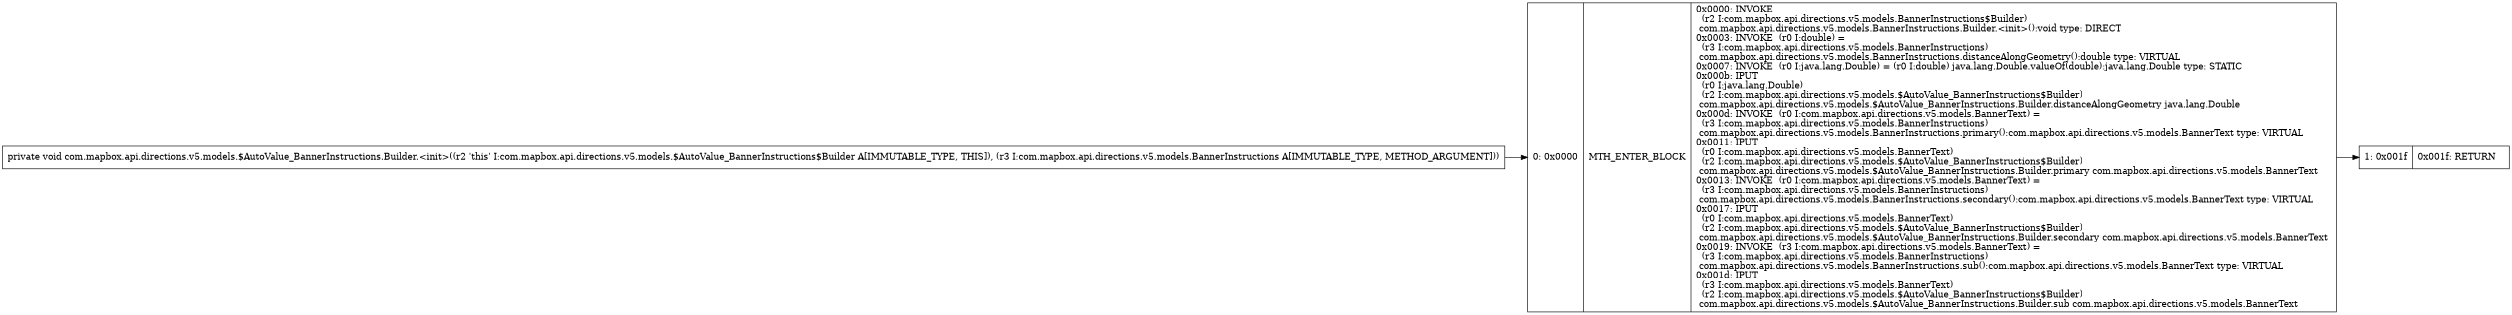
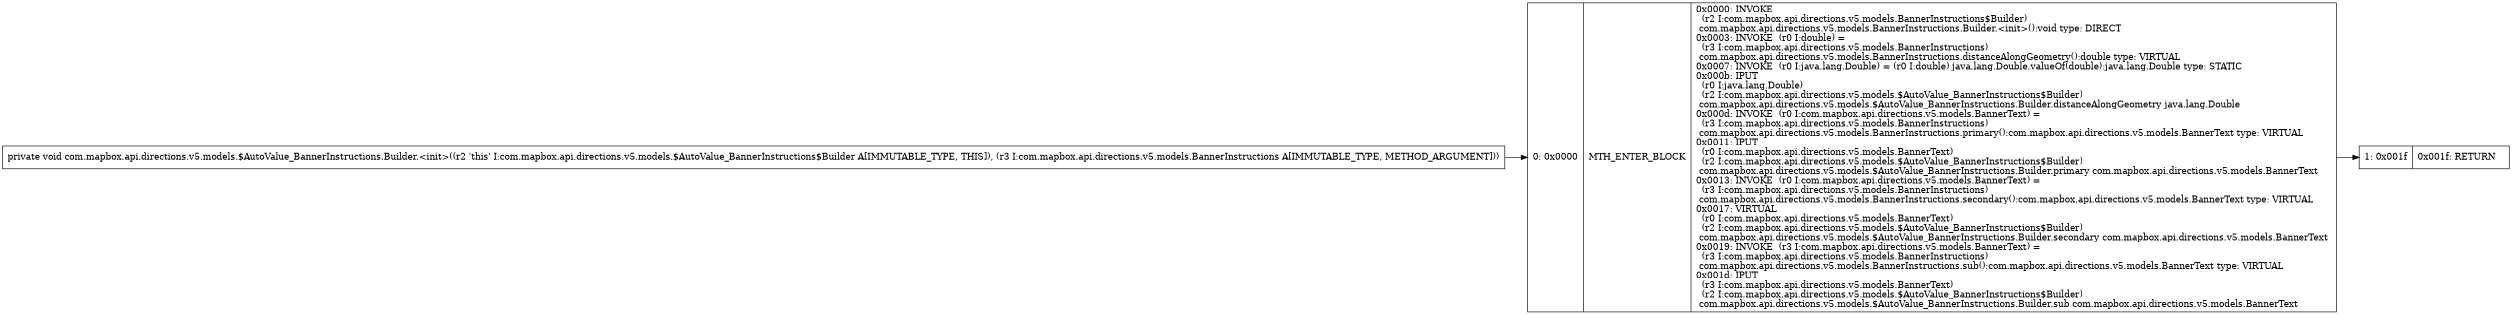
(1730, 209) -> (1739, 209)
